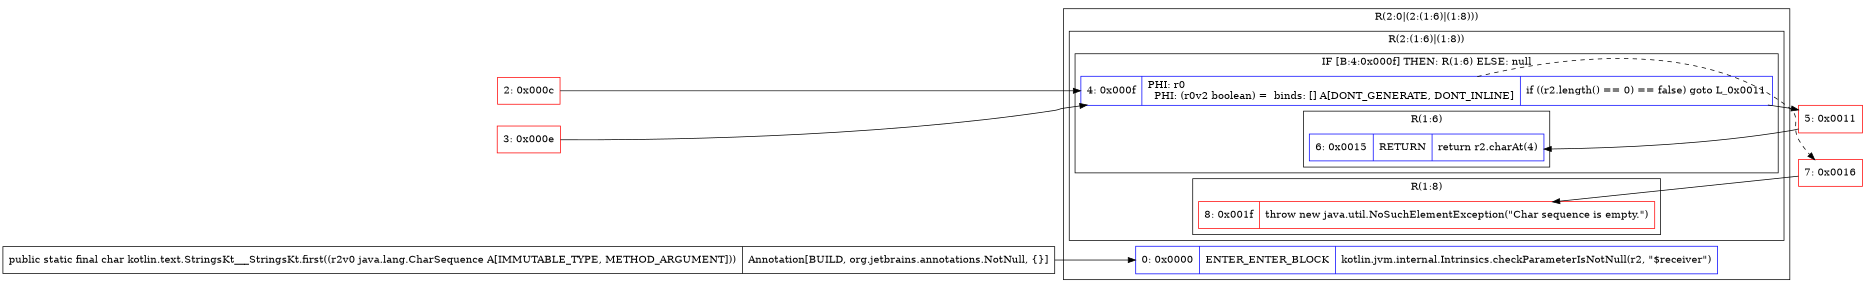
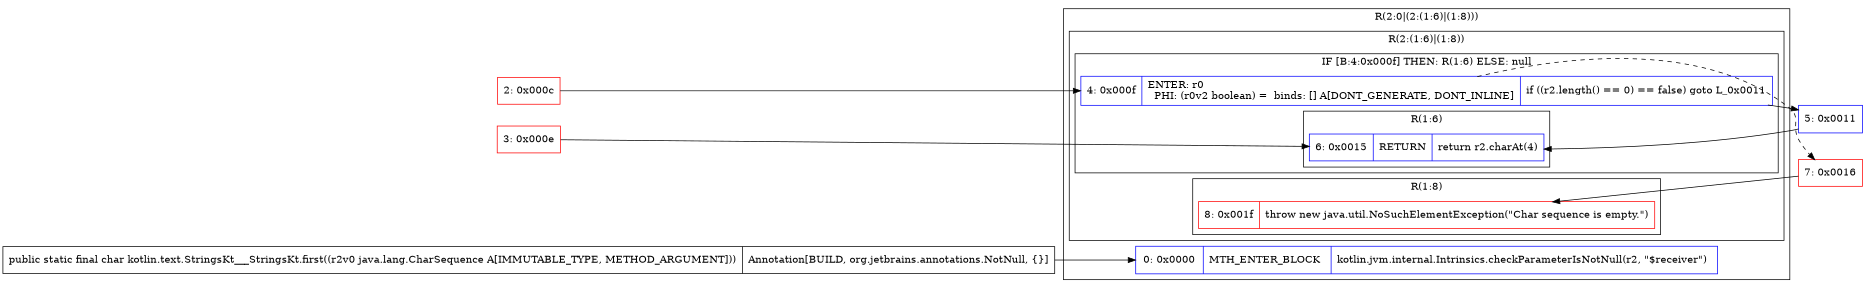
(1168, 85) -> (1177, 85)
(1830, 119) -> (1830, 119)
(821, 133) -> (931, 143)
(1268, 260) -> (1265, 260)
